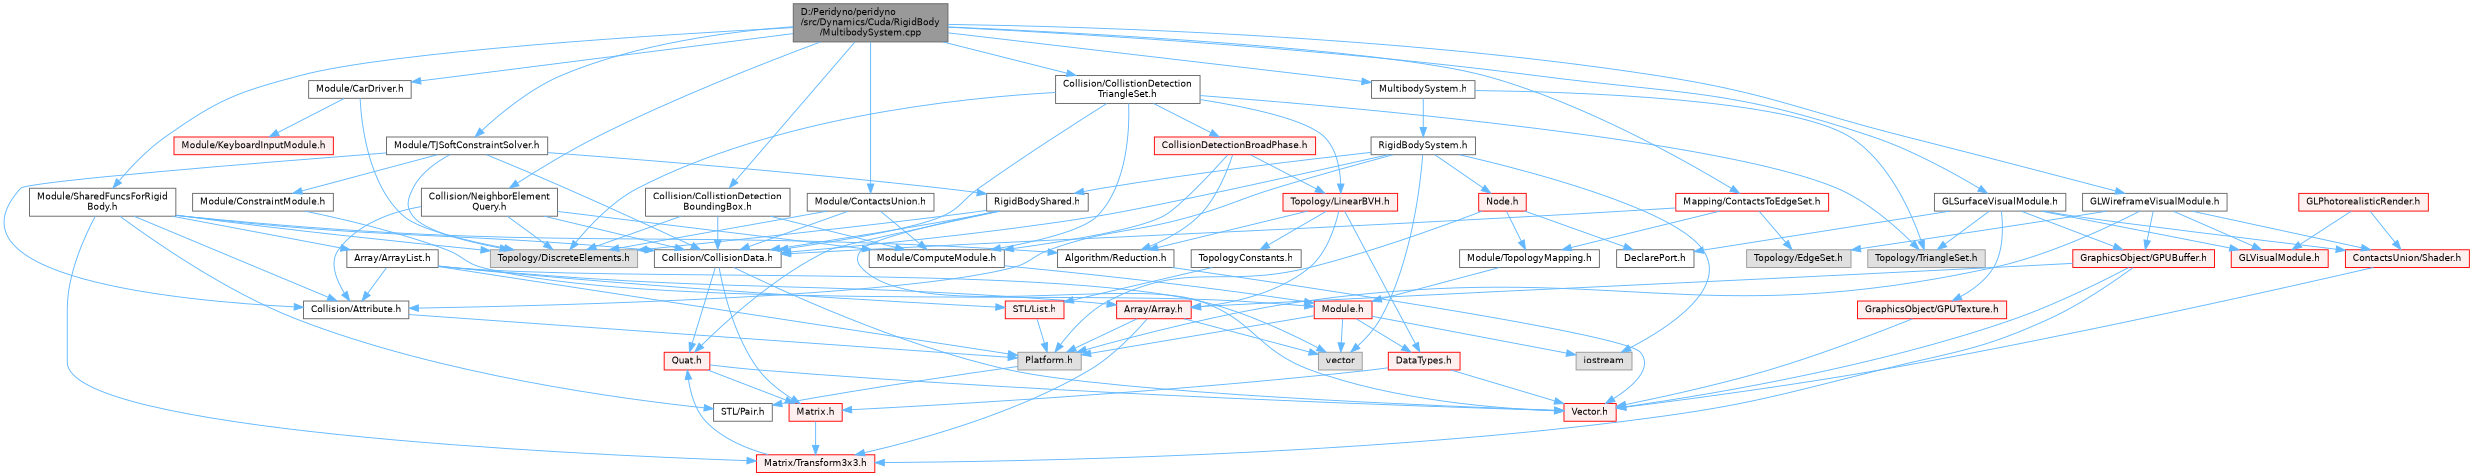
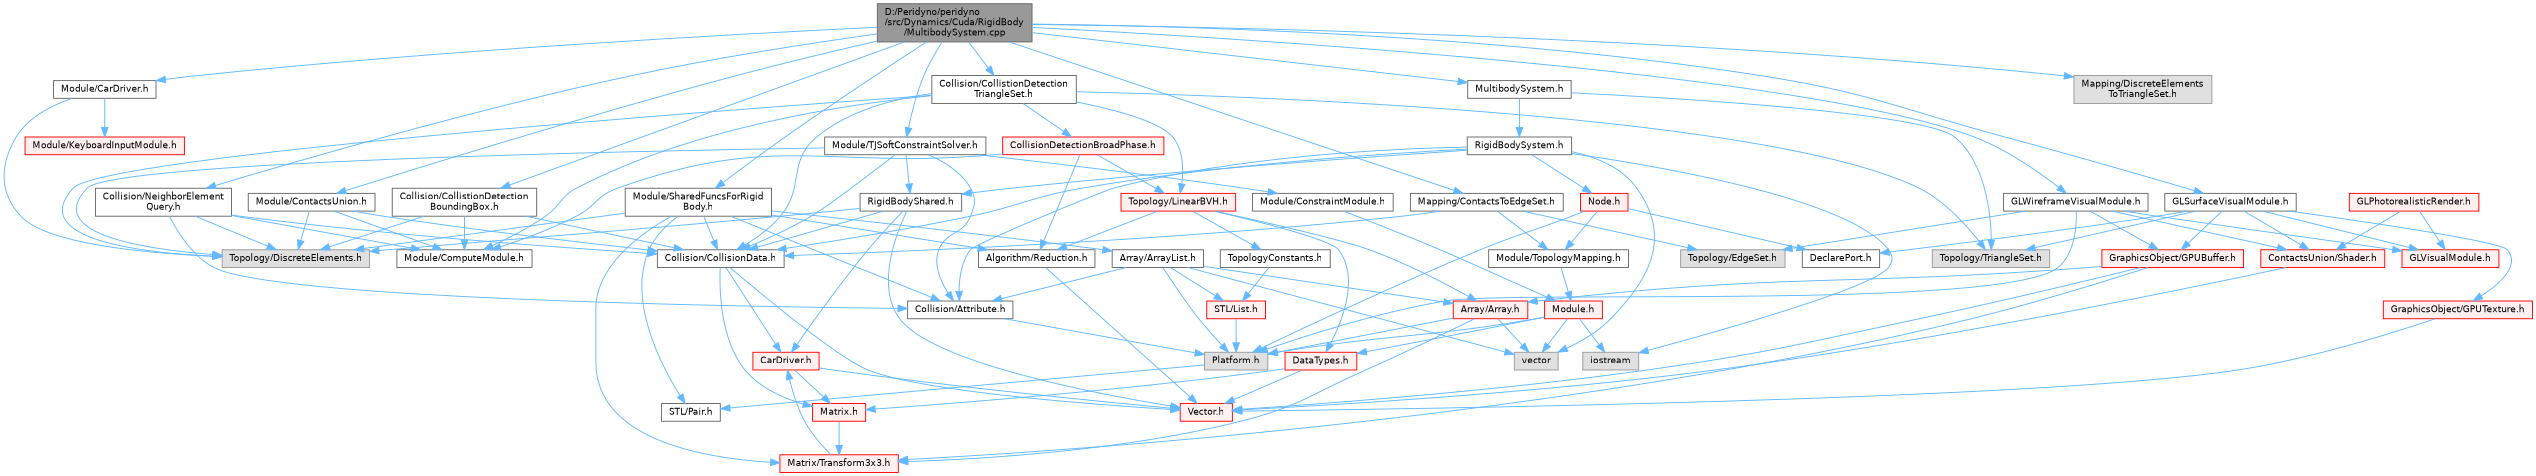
none -> (2143, 89)
(1752, 202) -> (1487, 202)
(1132, 279) -> none
(687, 361) -> (786, 361)
